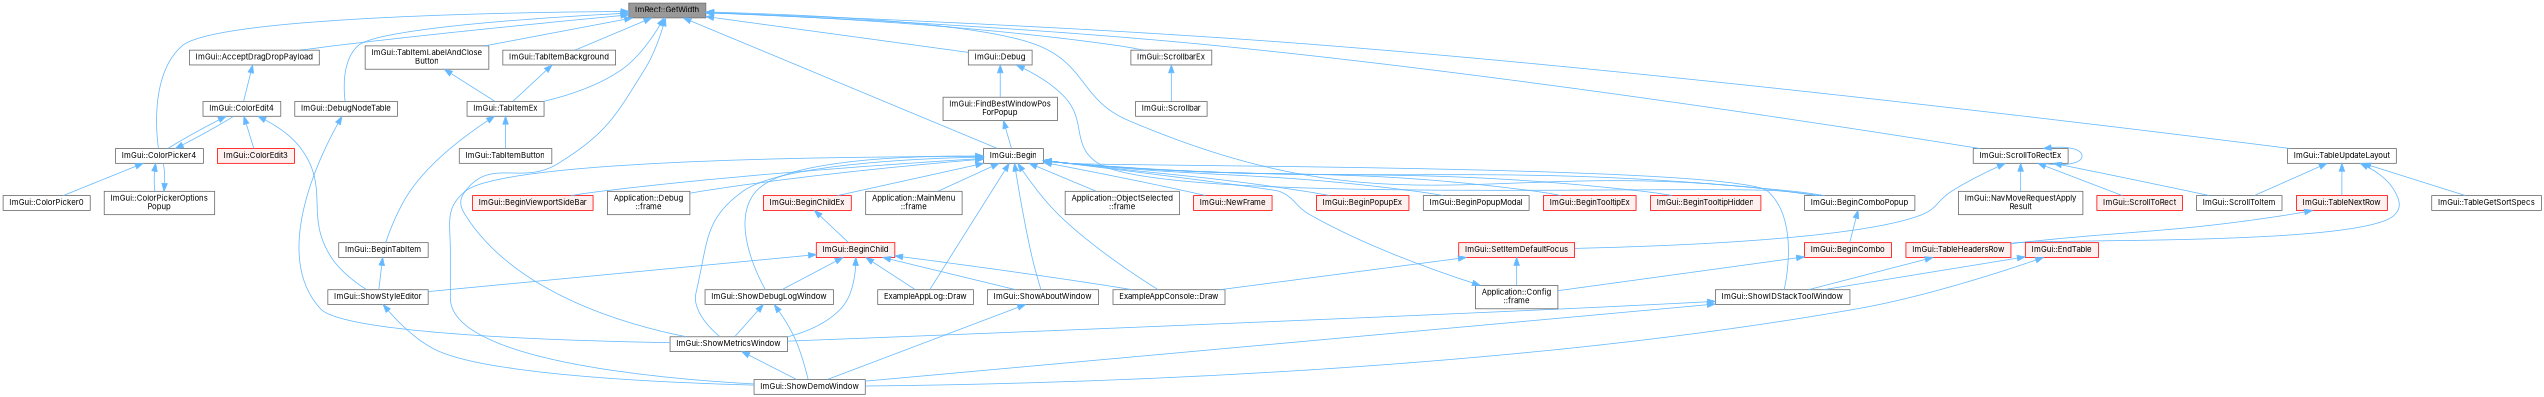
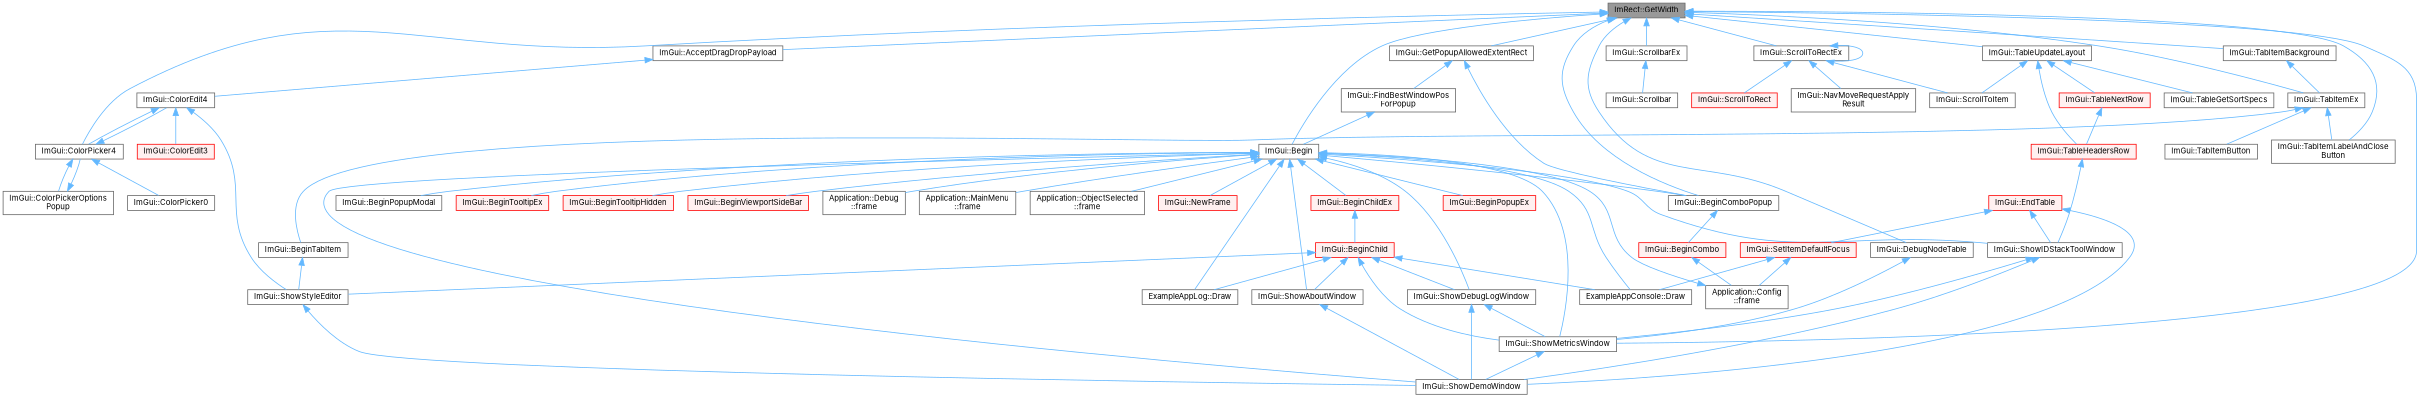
(1000, 58) -> (1461, 53)
(473, 87) -> (2330, 128)
(1795, 237) -> (1908, 227)
